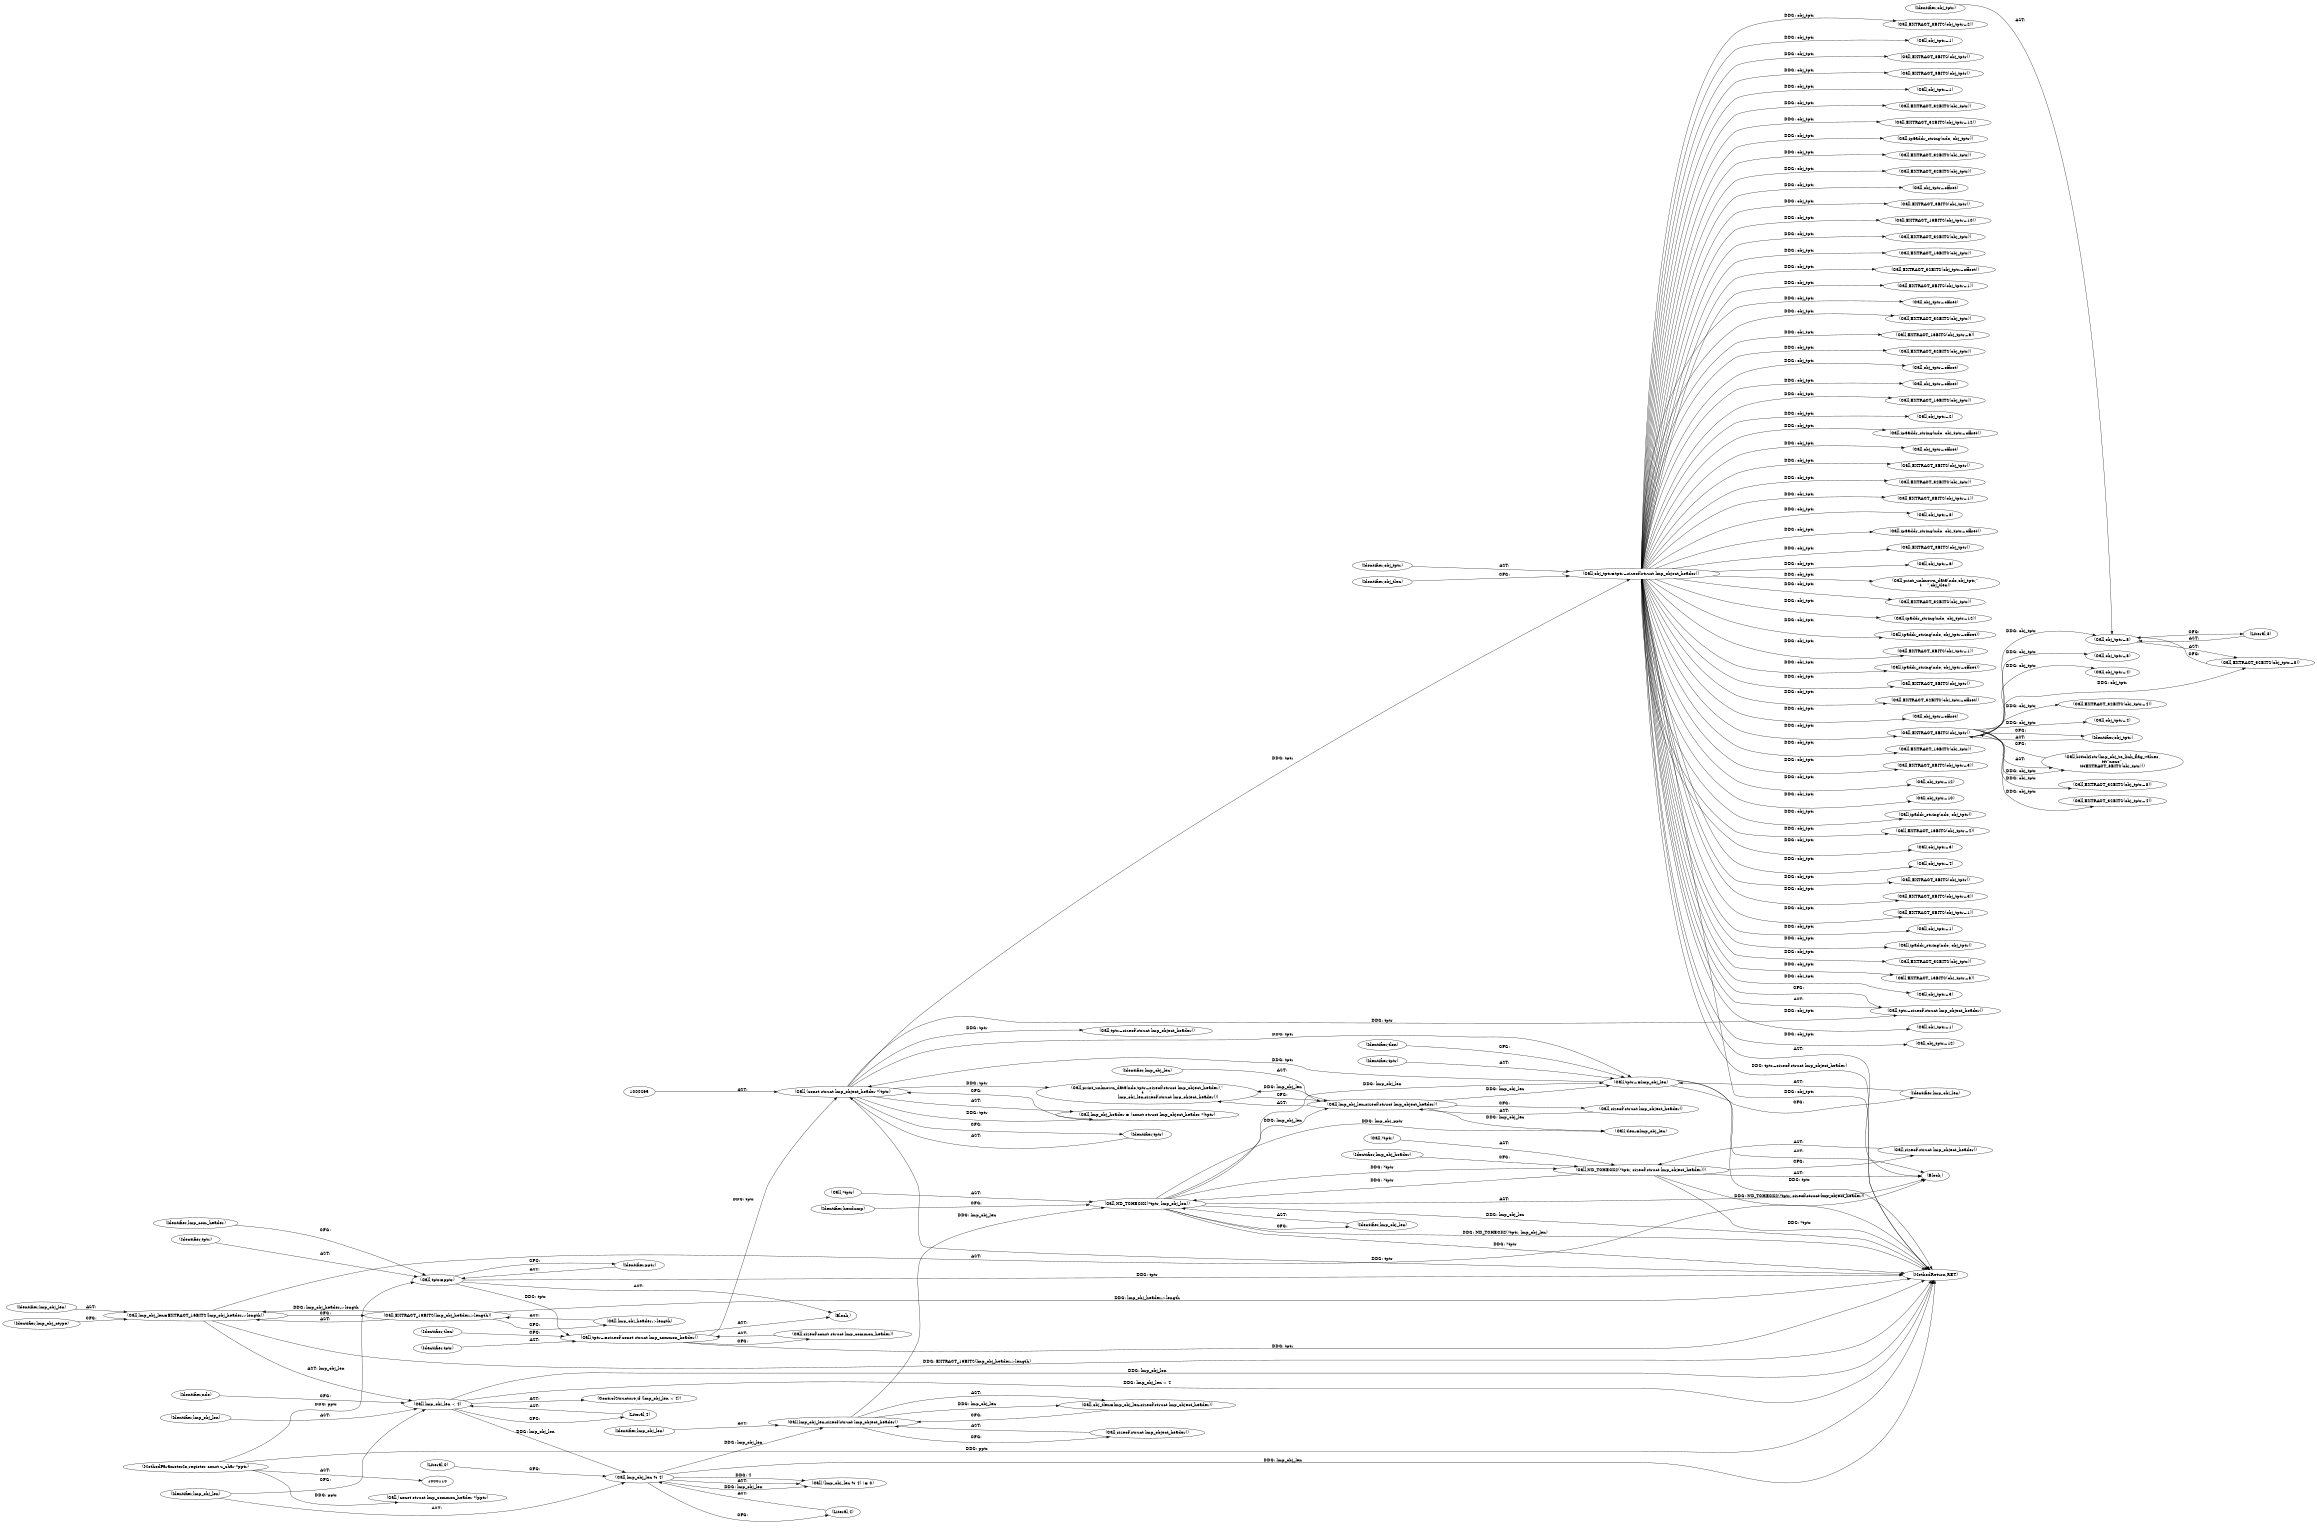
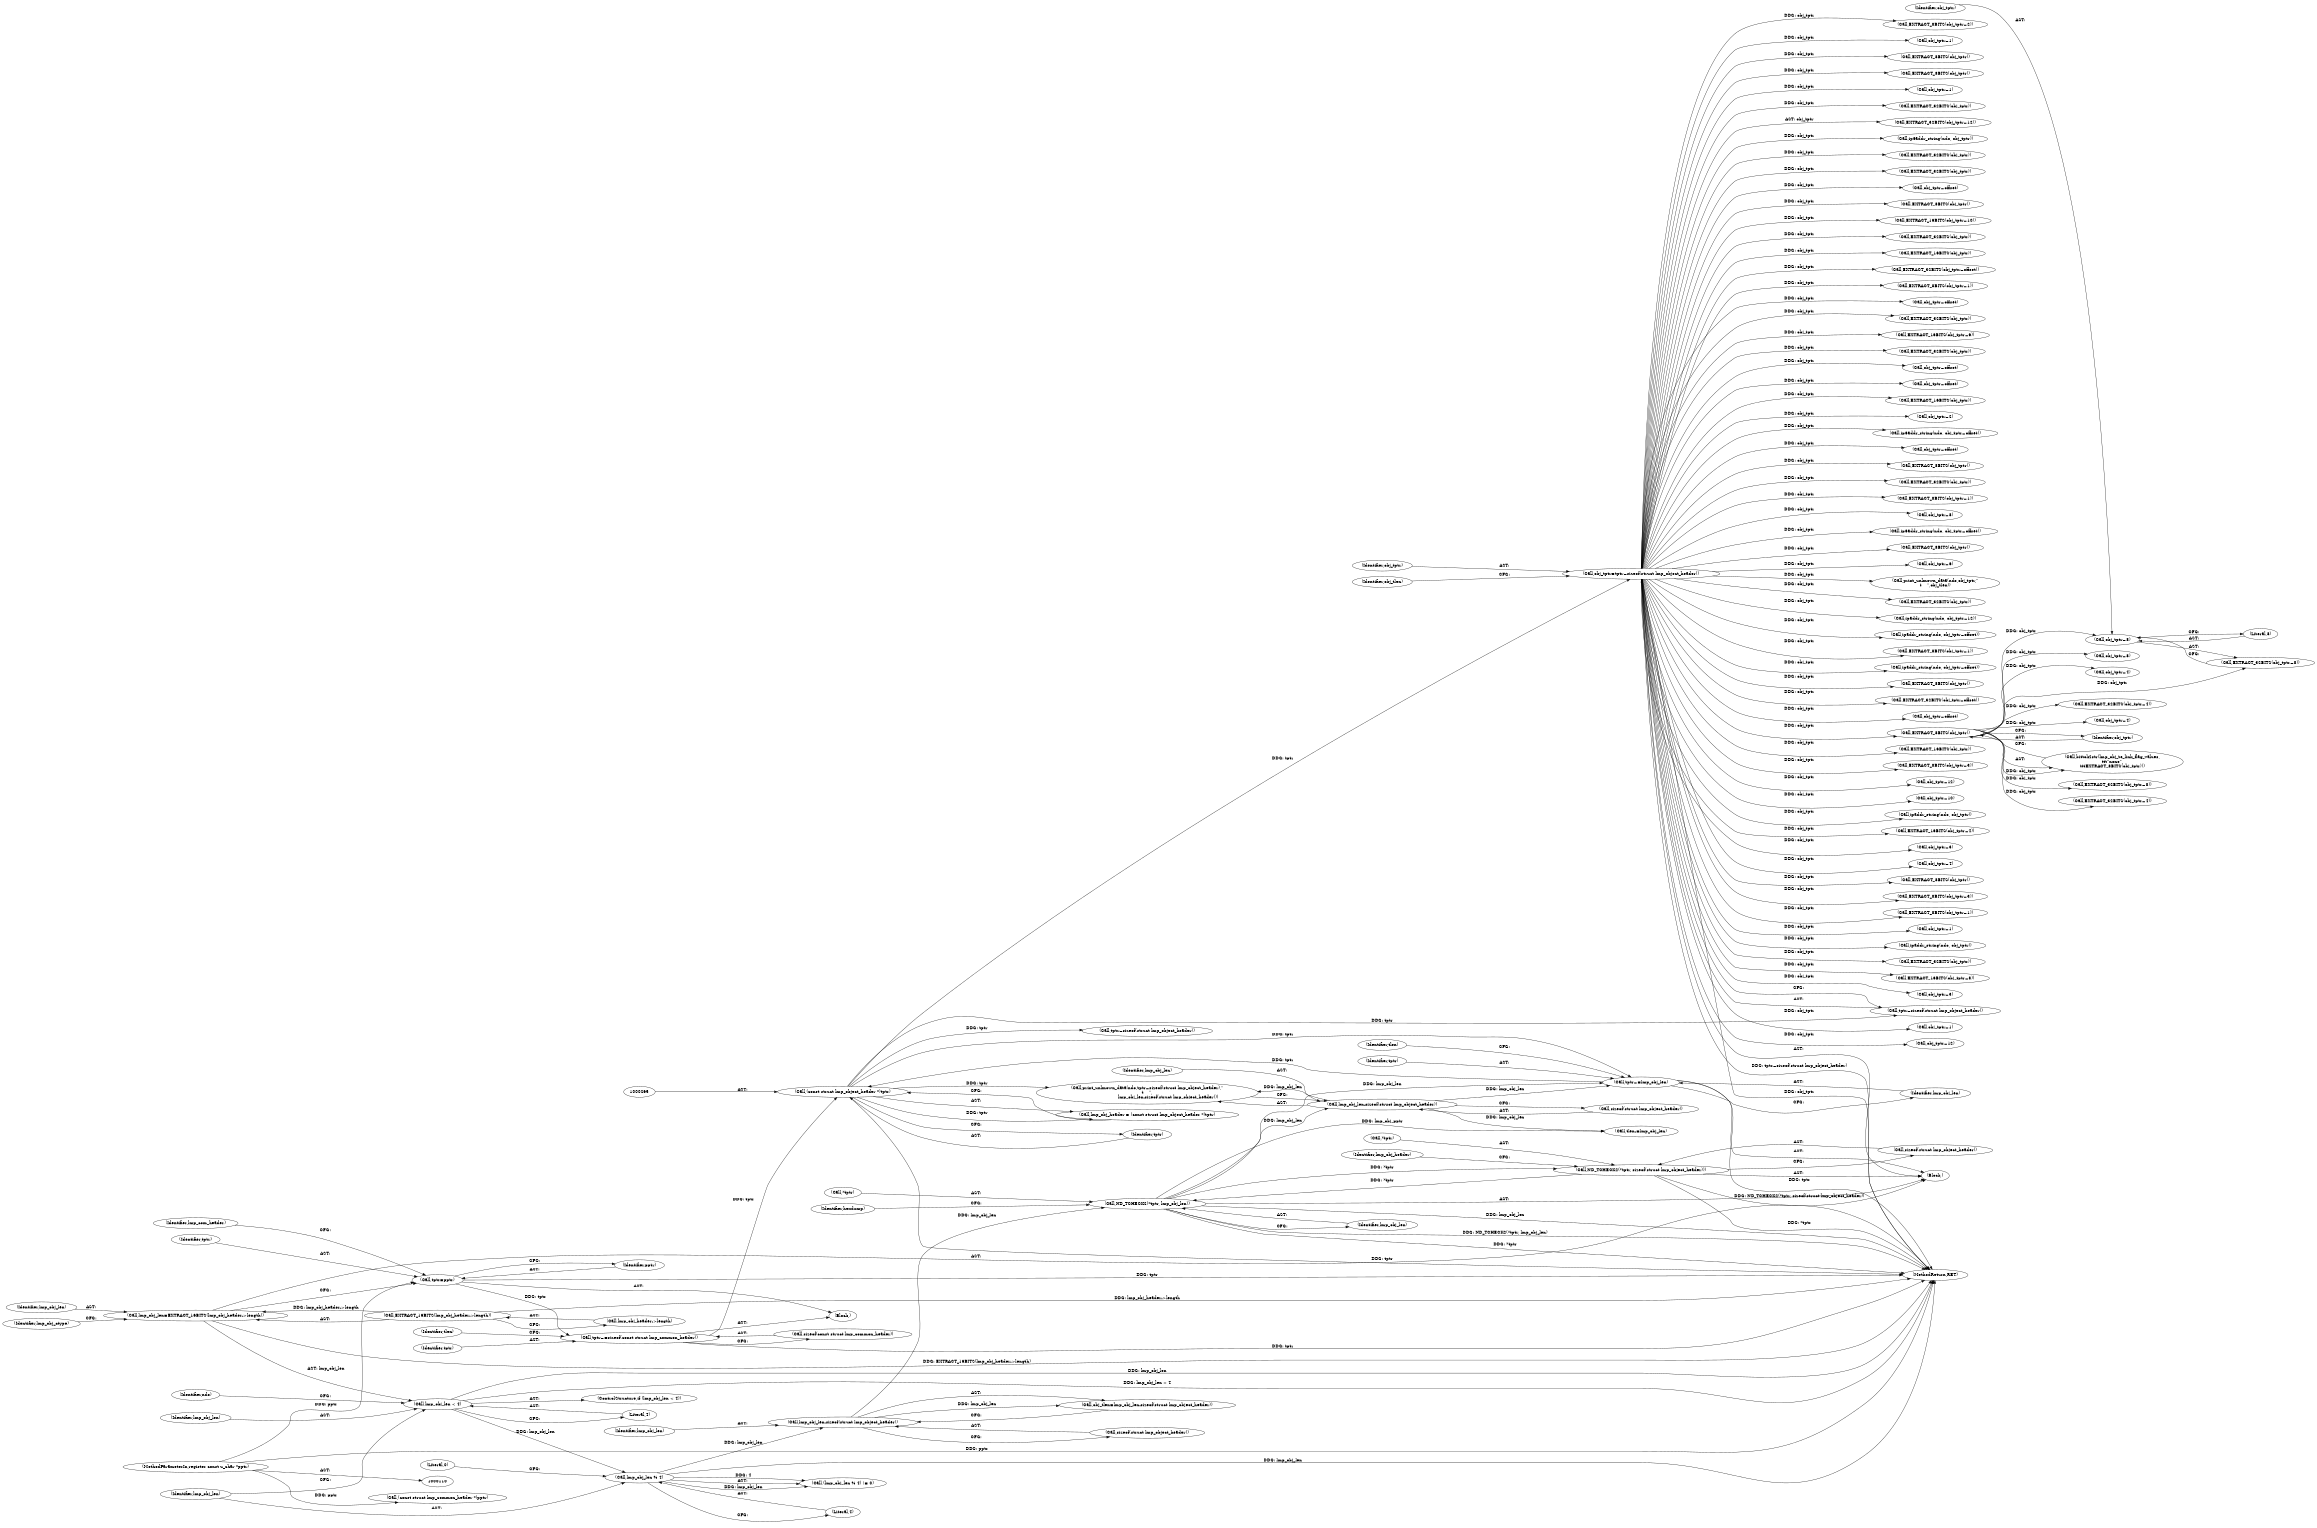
(1799, 119) -> (1799, 119)
(324, 1316) -> (322, 1297)
